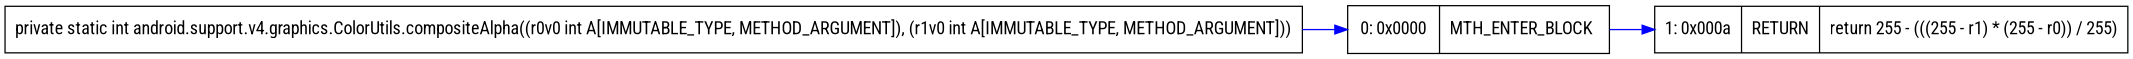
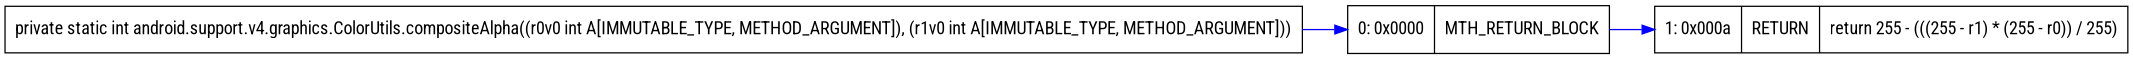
(1521, 29) -> (1522, 29)
